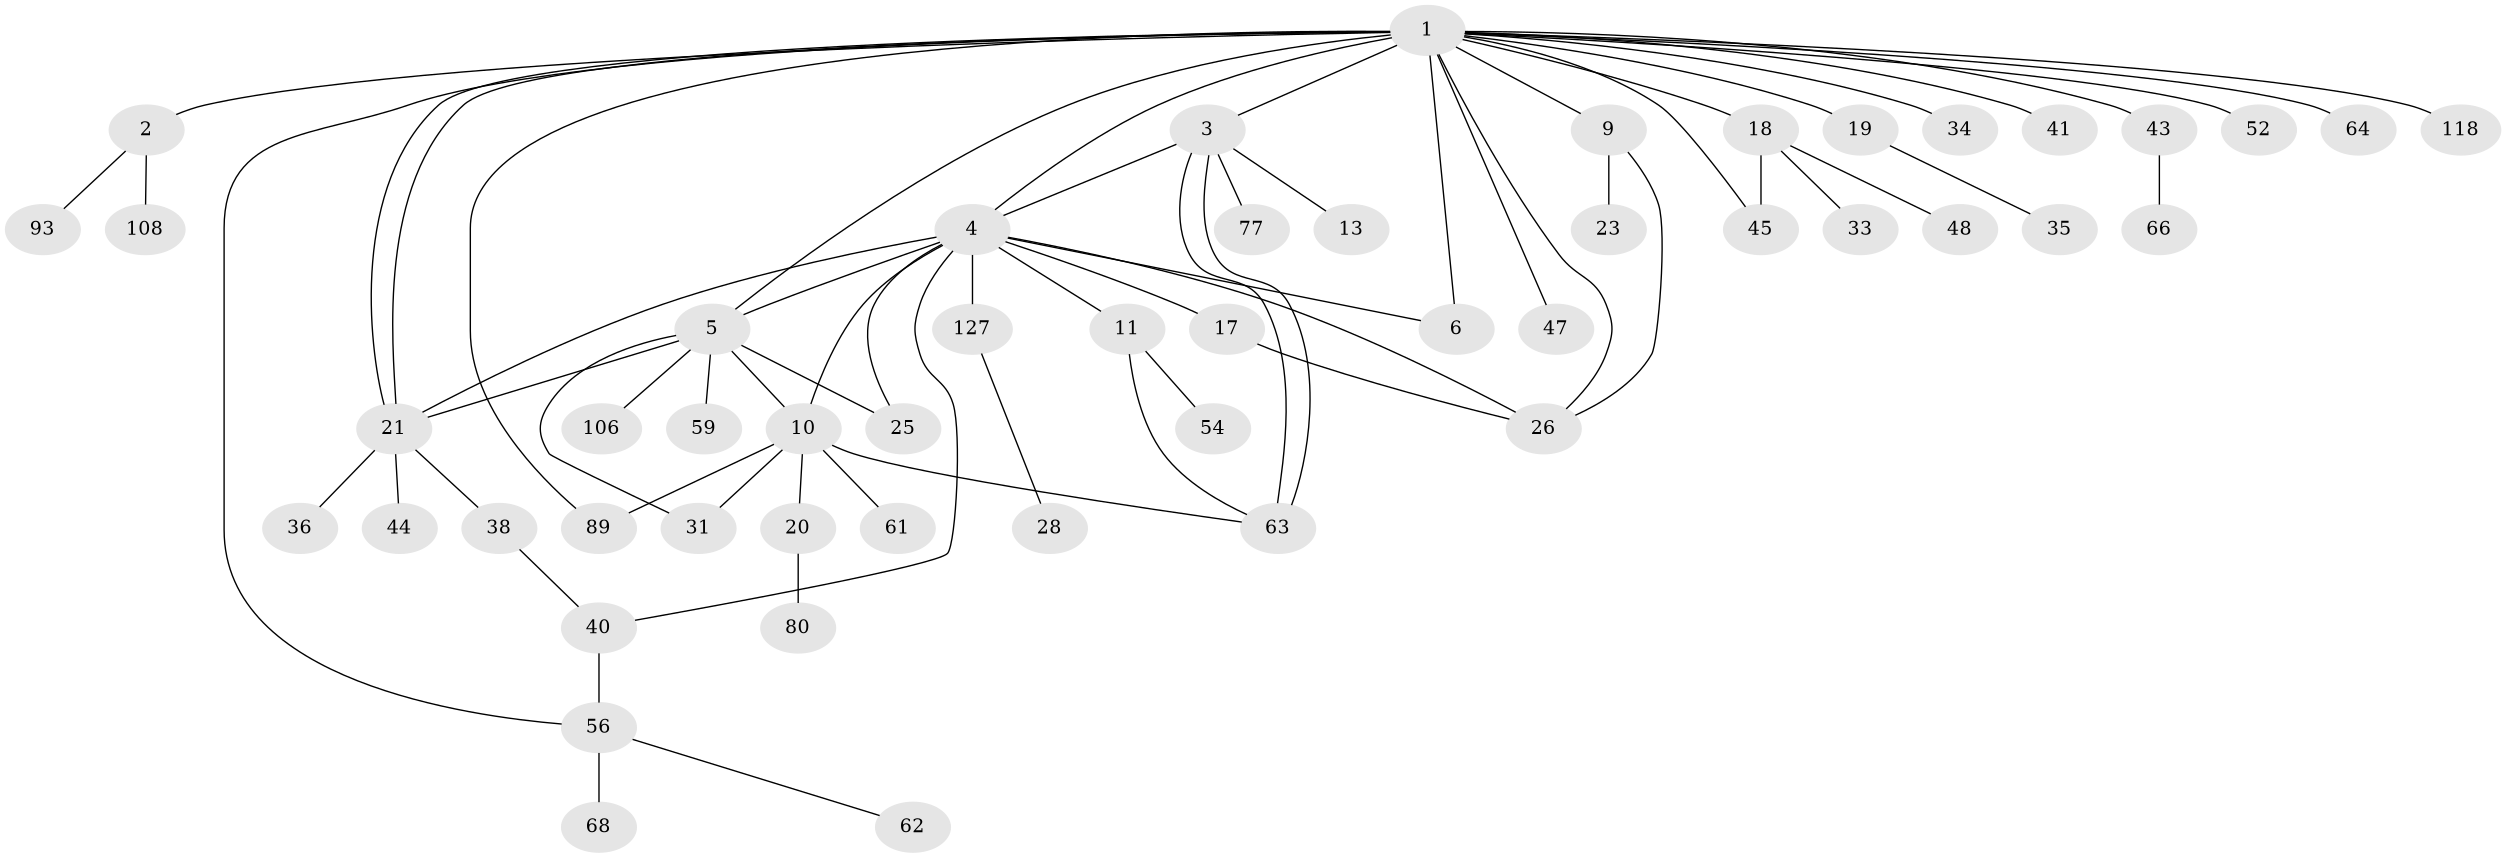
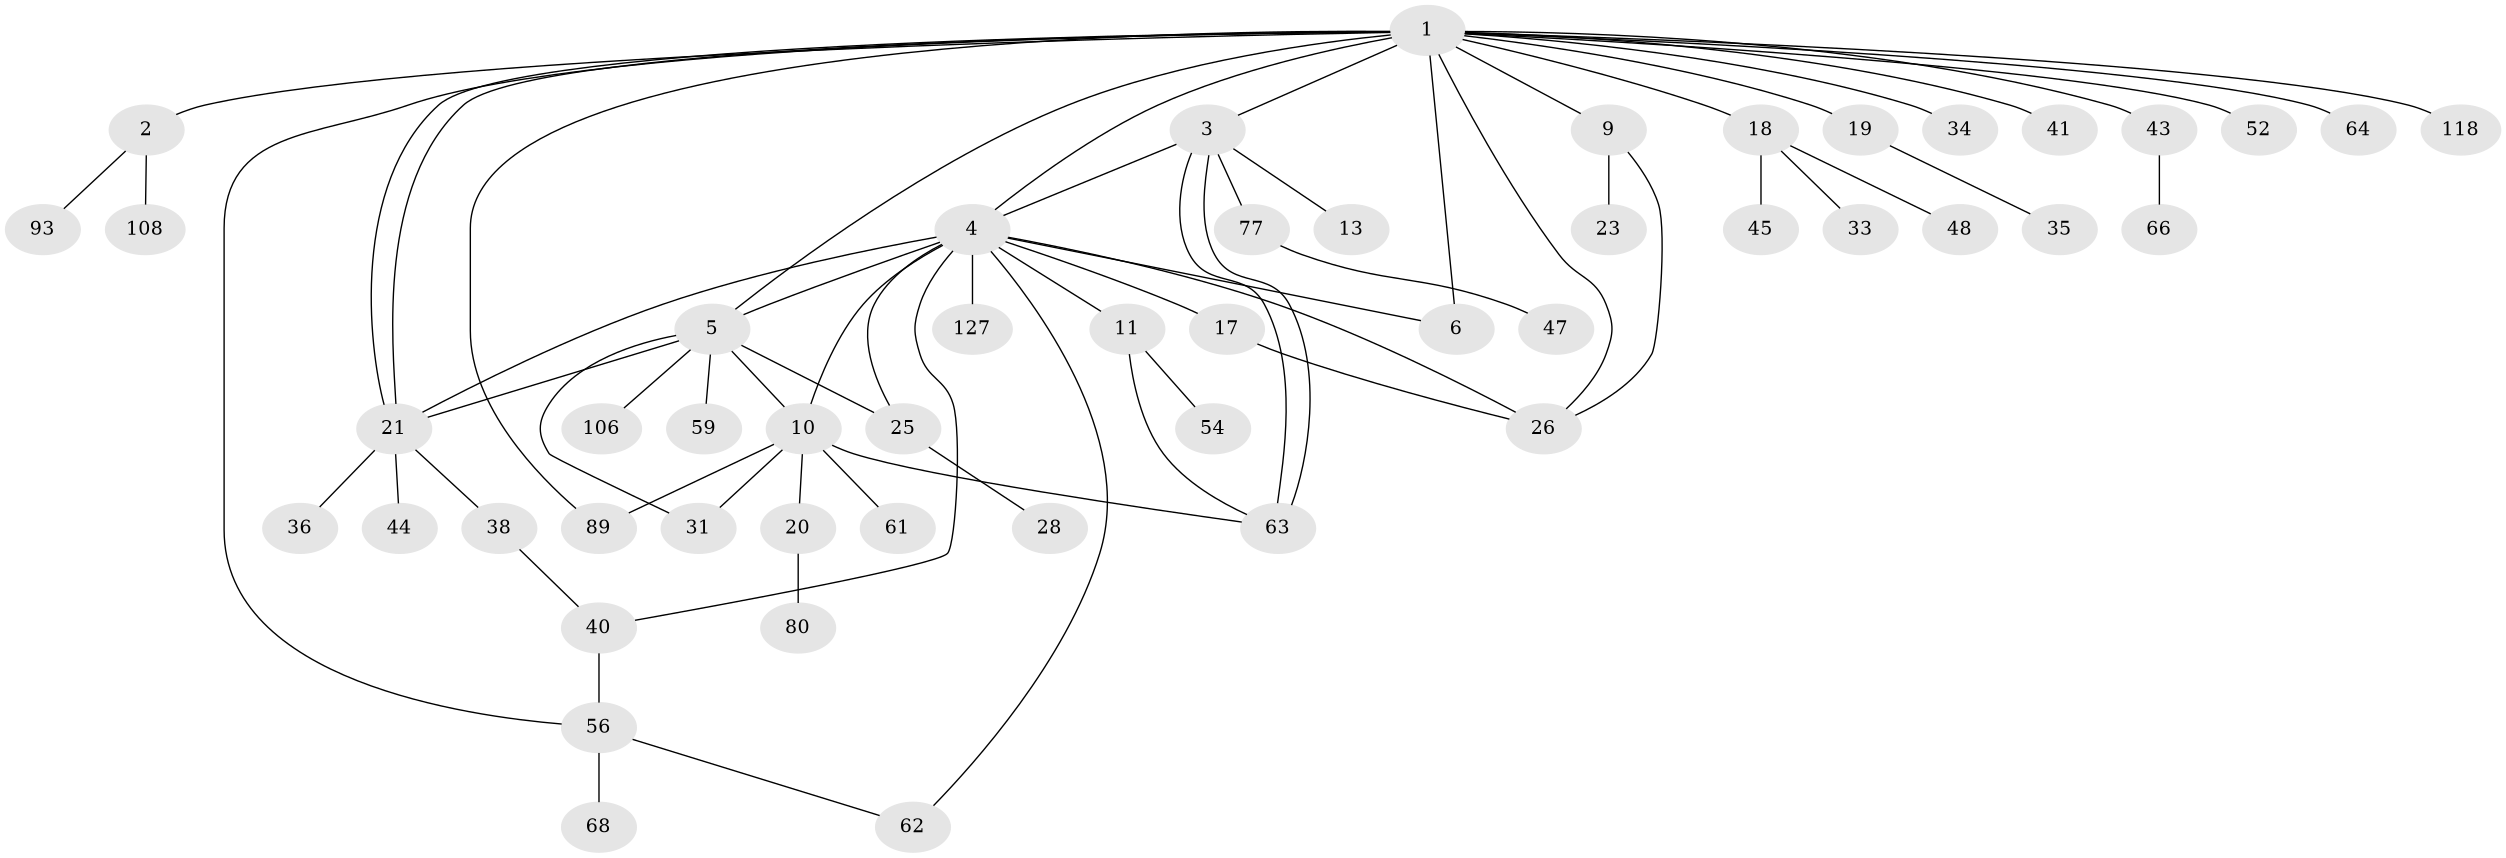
(1642, 95) -> none
(1492, 180) -> (1404, 279)
(1011, 429) -> (1000, 494)
none -> (1102, 539)
